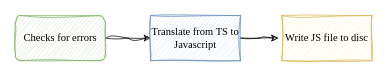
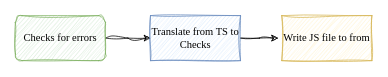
(195, 38) -> (195, 38)
(327, 38) -> (327, 38)
